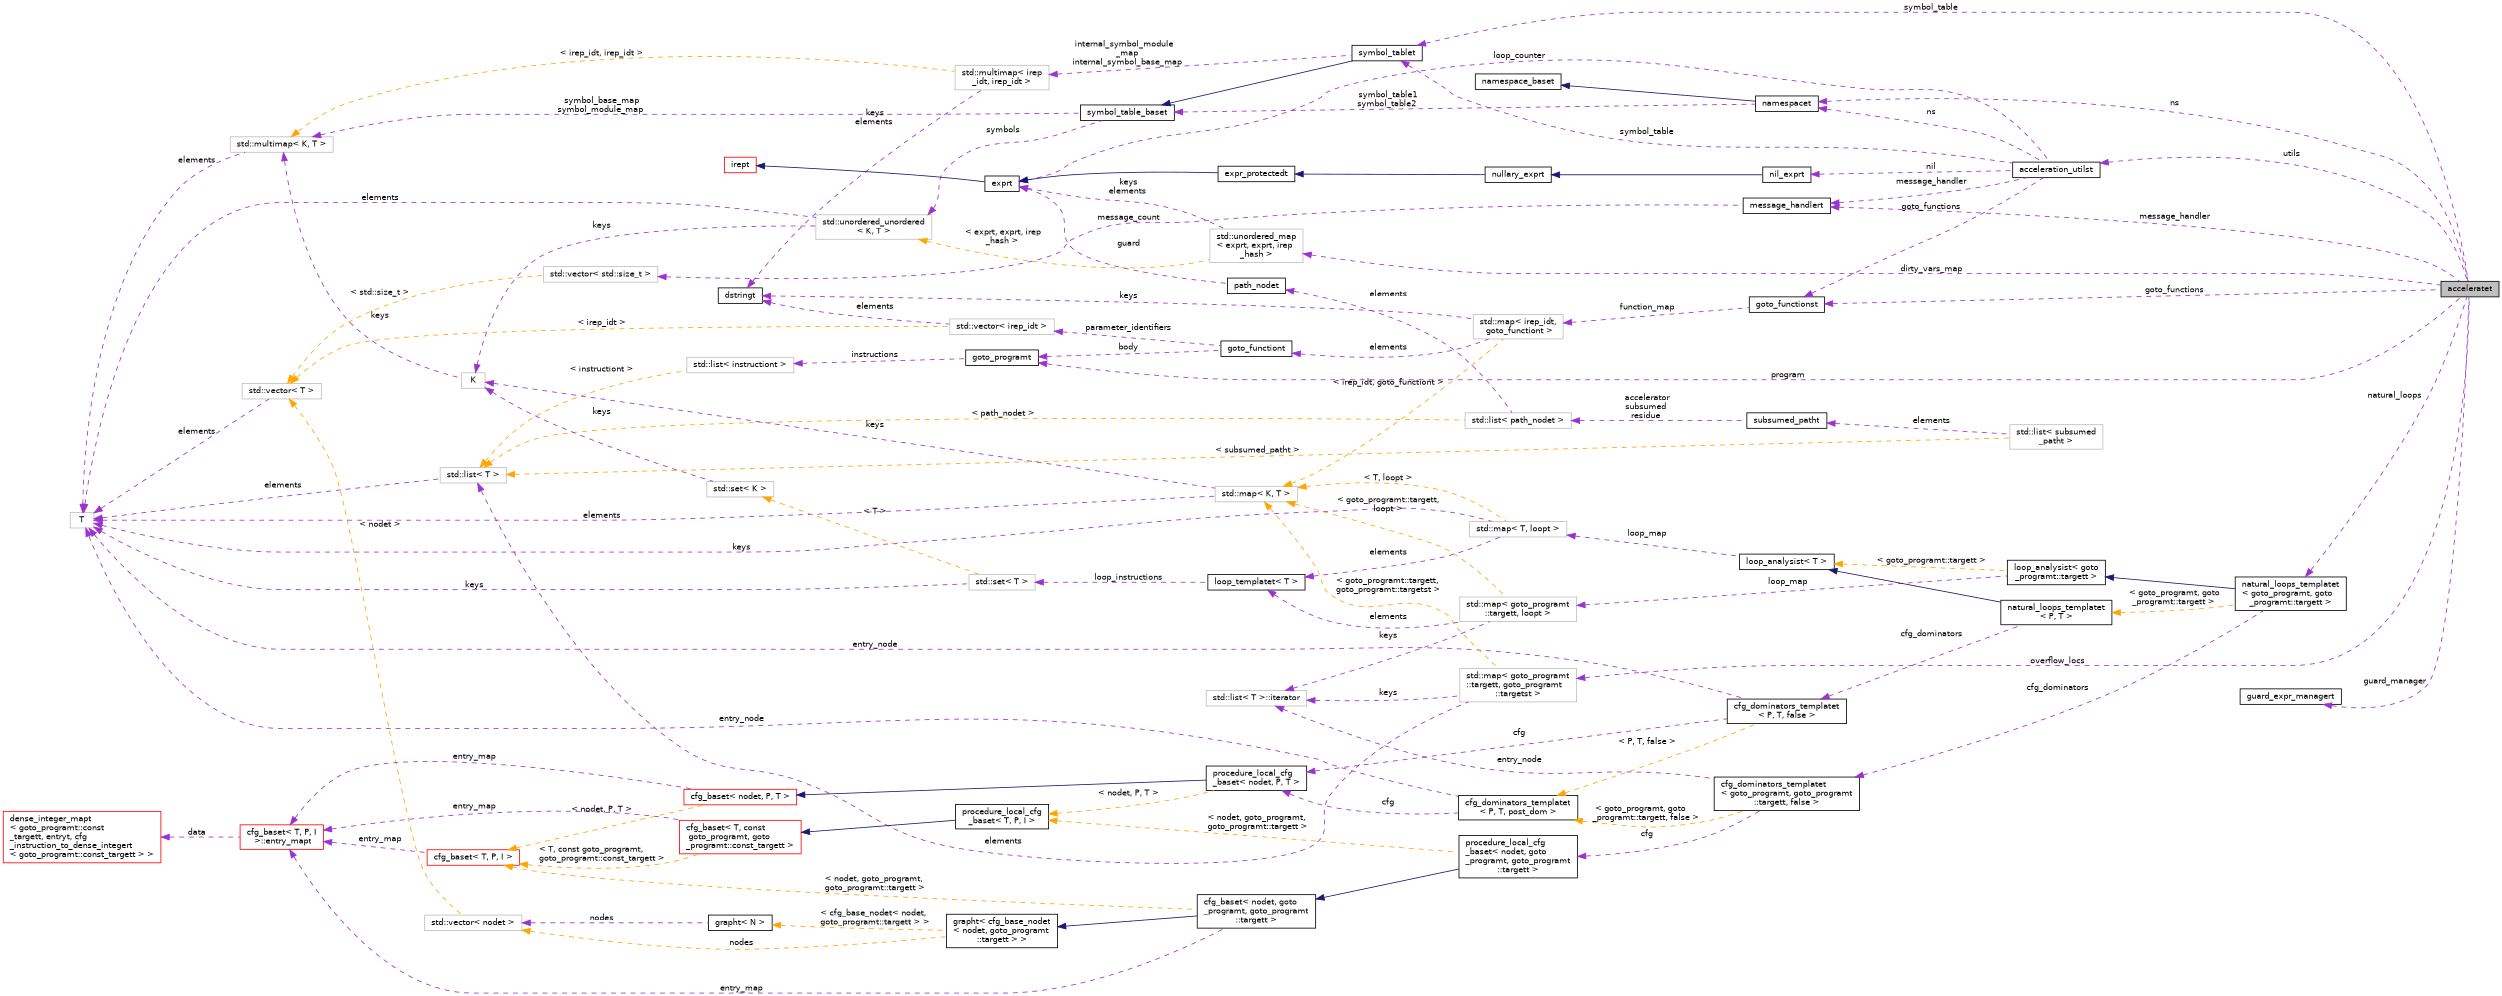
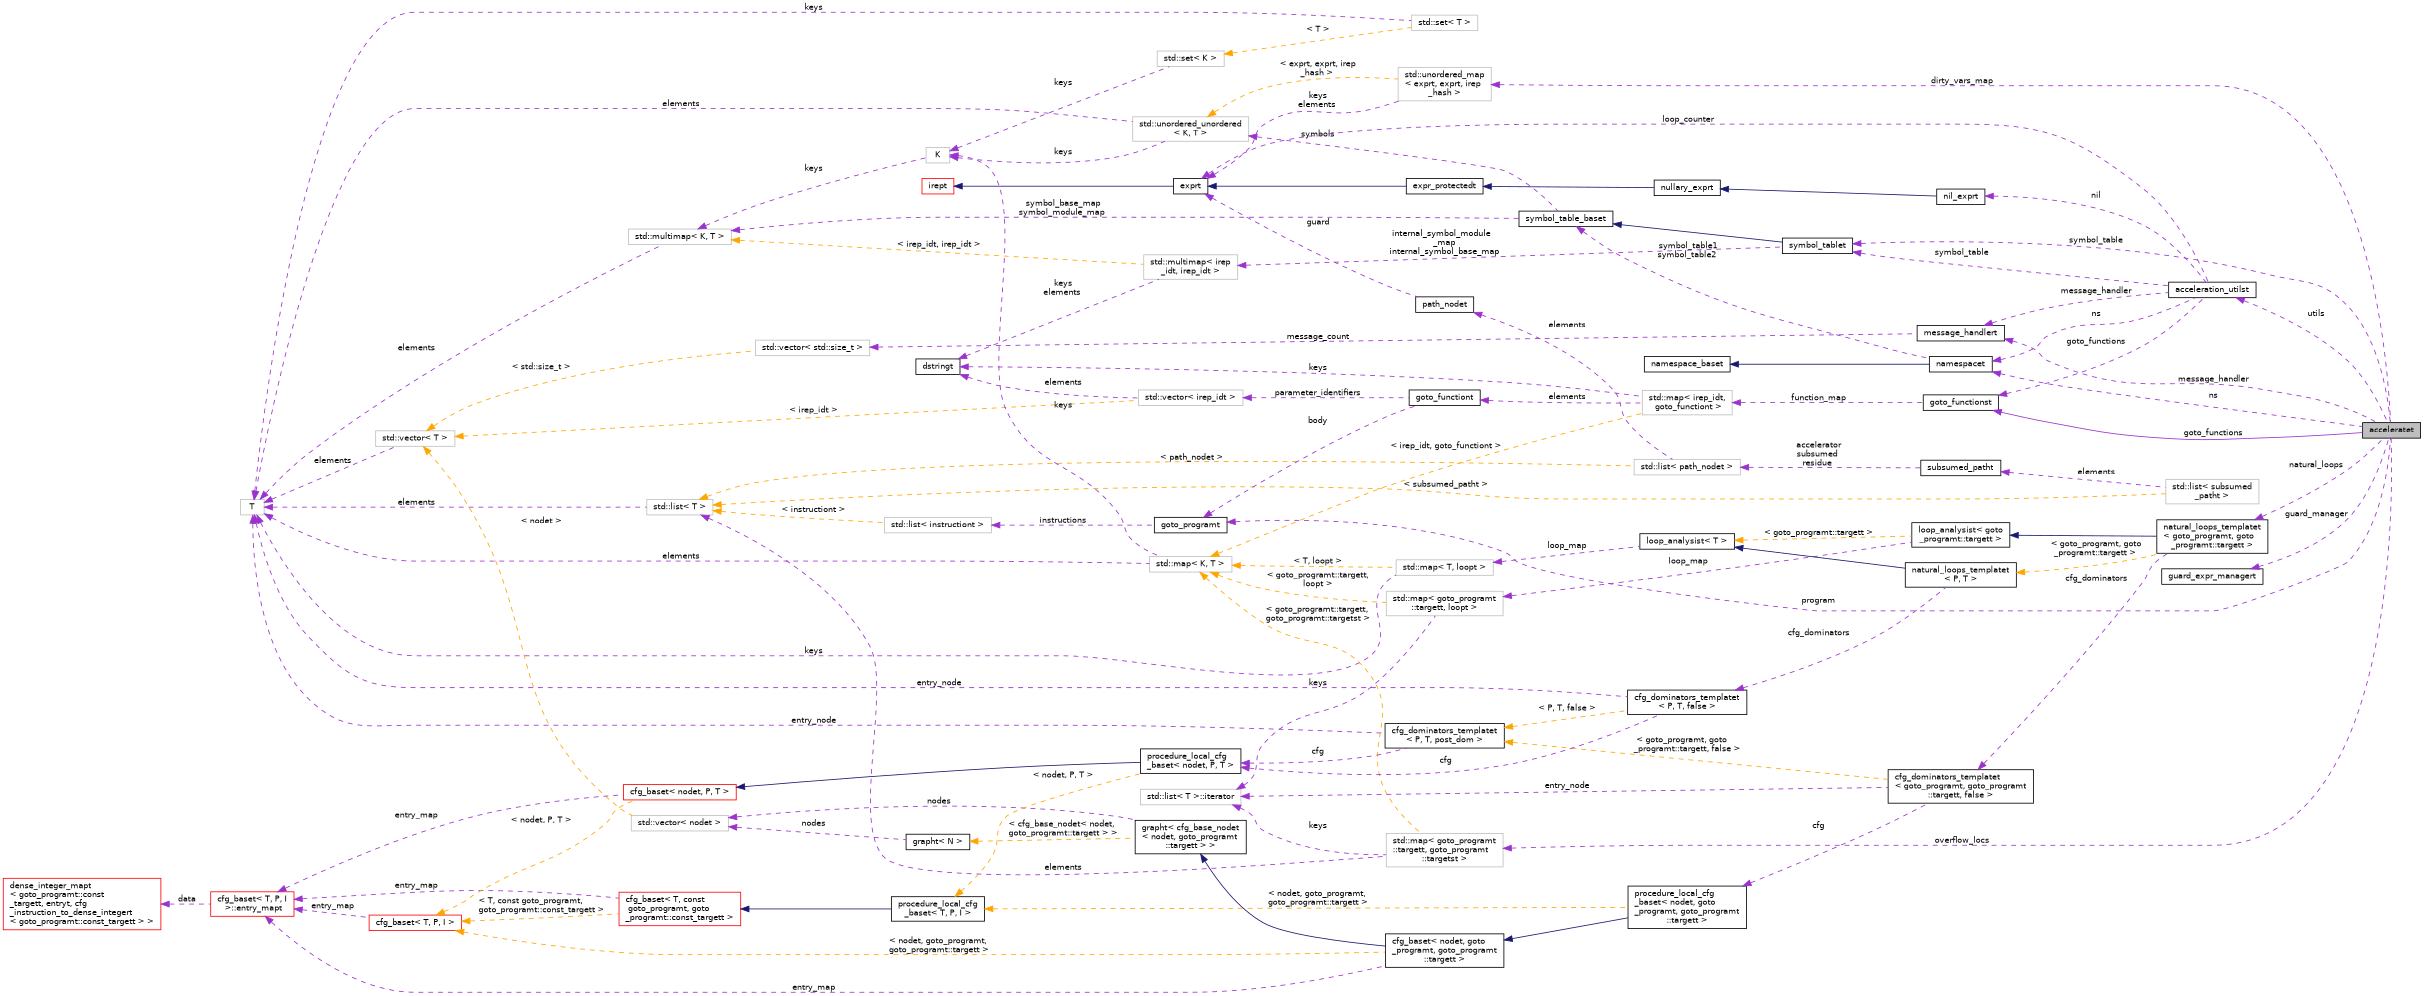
(2137, 297) -> (2181, 439)
(1256, 582) -> none
(738, 949) -> (937, 806)
